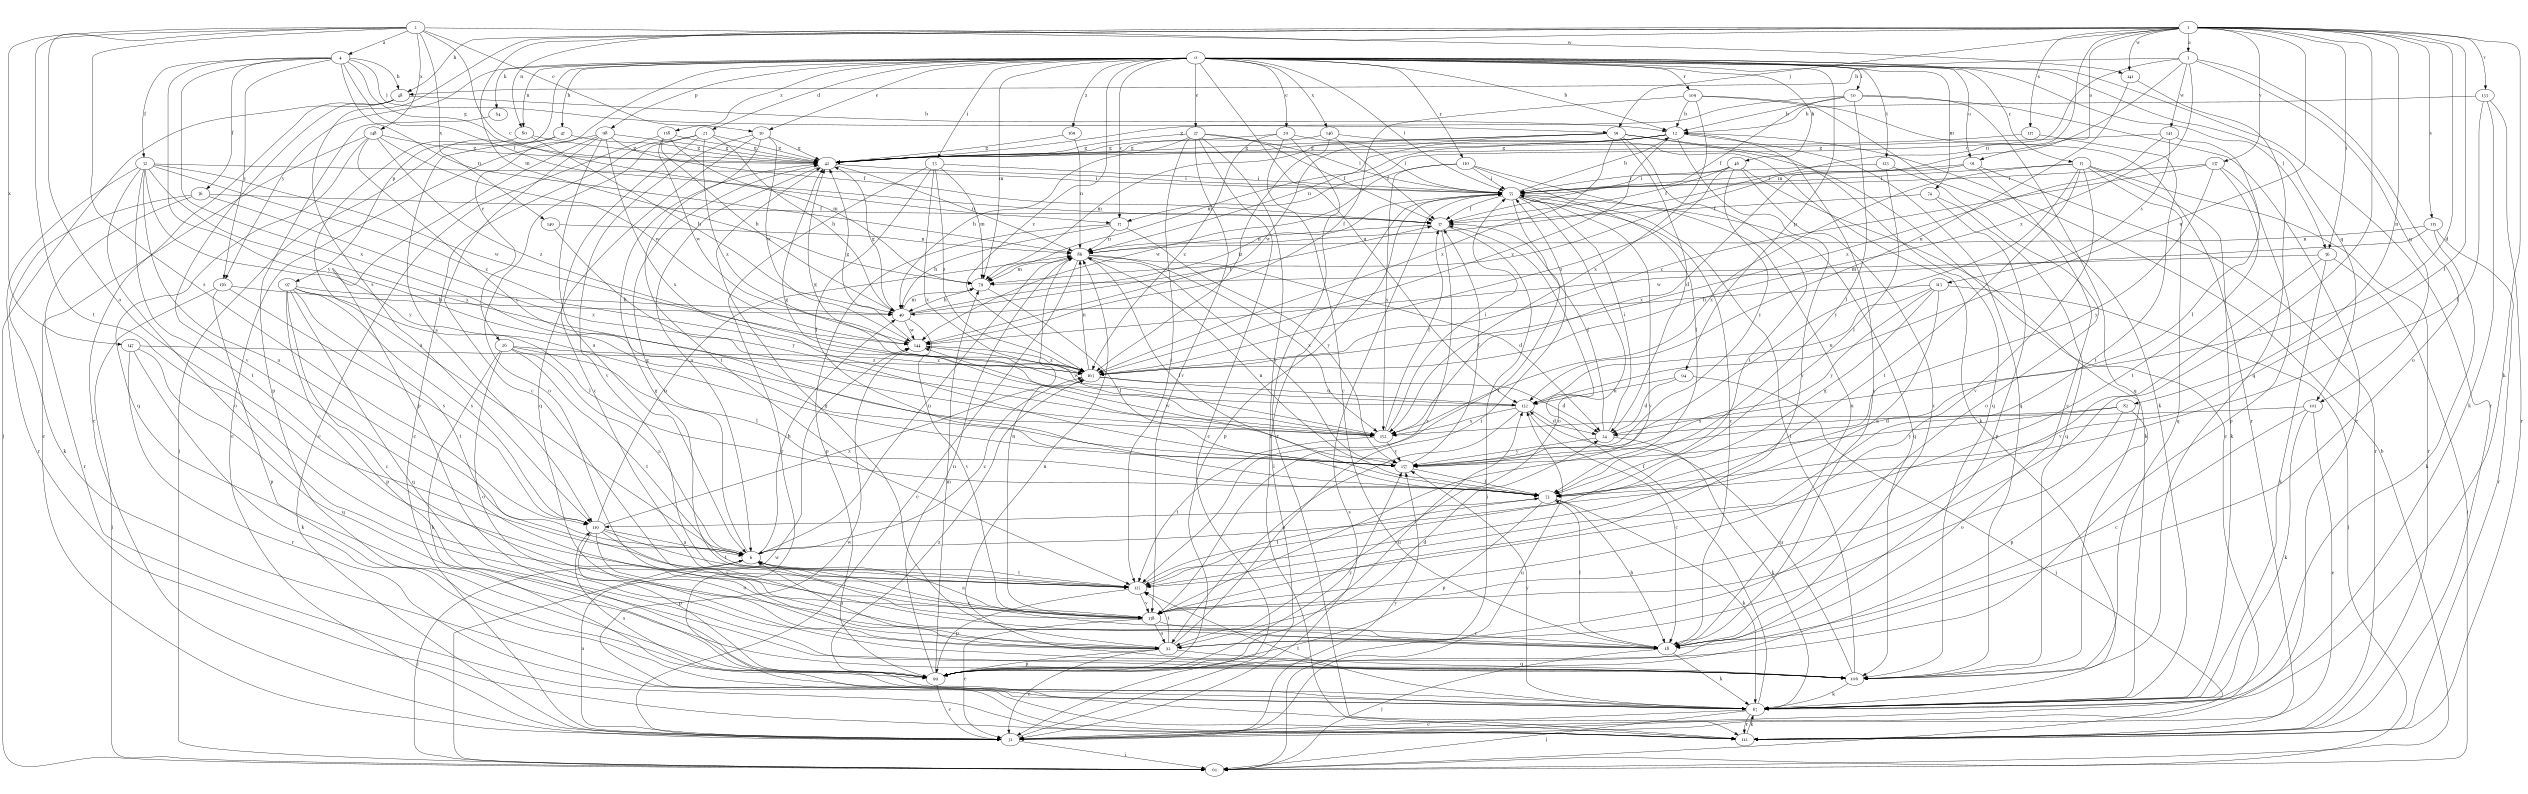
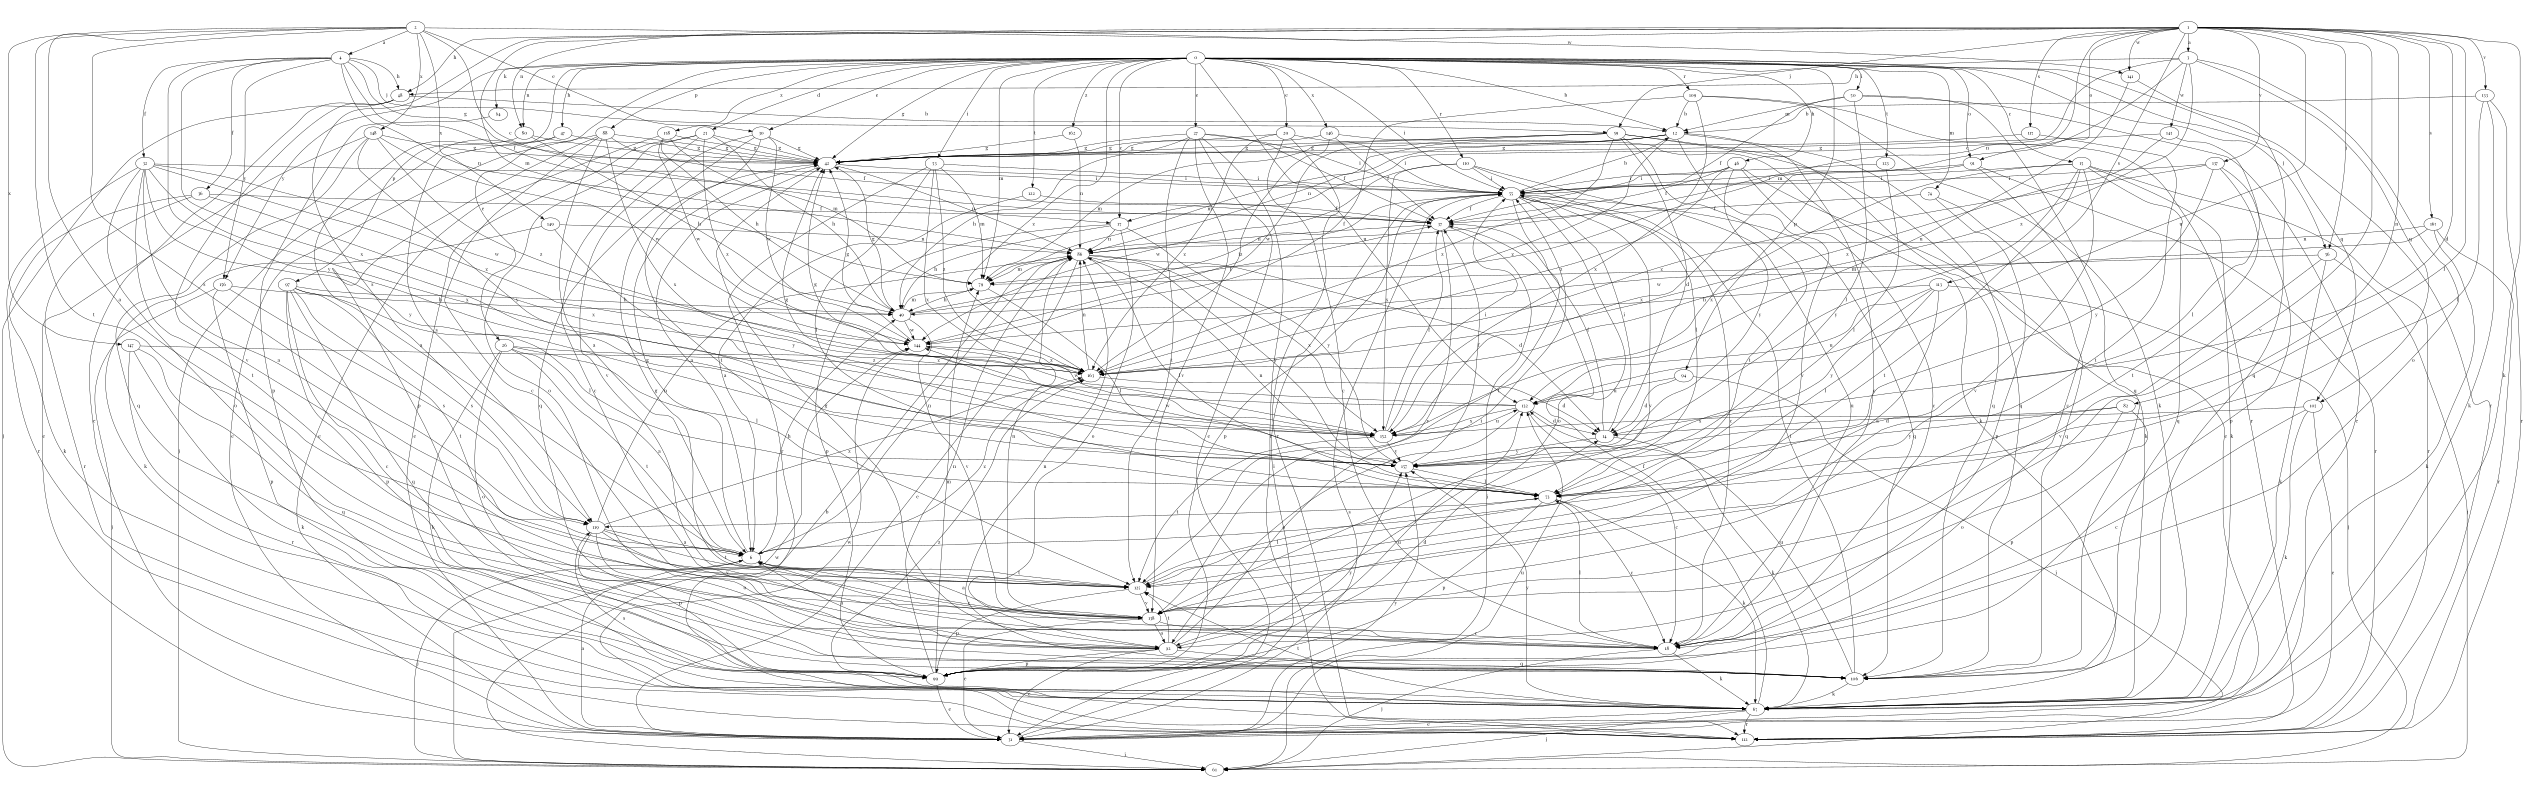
(1788, 114) -> (1788, 114)
(1418, 125) -> (999, 67)
(605, 133) -> (605, 133)
(1072, 133) -> (1072, 133)
none -> (1032, 194)
(2433, 224) -> (2433, 224)
(2088, 246) -> (2099, 190)
(1825, 391) -> (1825, 391)
(1296, 392) -> (1473, 426)
(1605, 436) -> (1605, 436)
(1808, 556) -> (1034, 516)
(1632, 573) -> (1632, 573)
(1749, 726) -> (626, 660)
(2374, 746) -> (491, 688)
